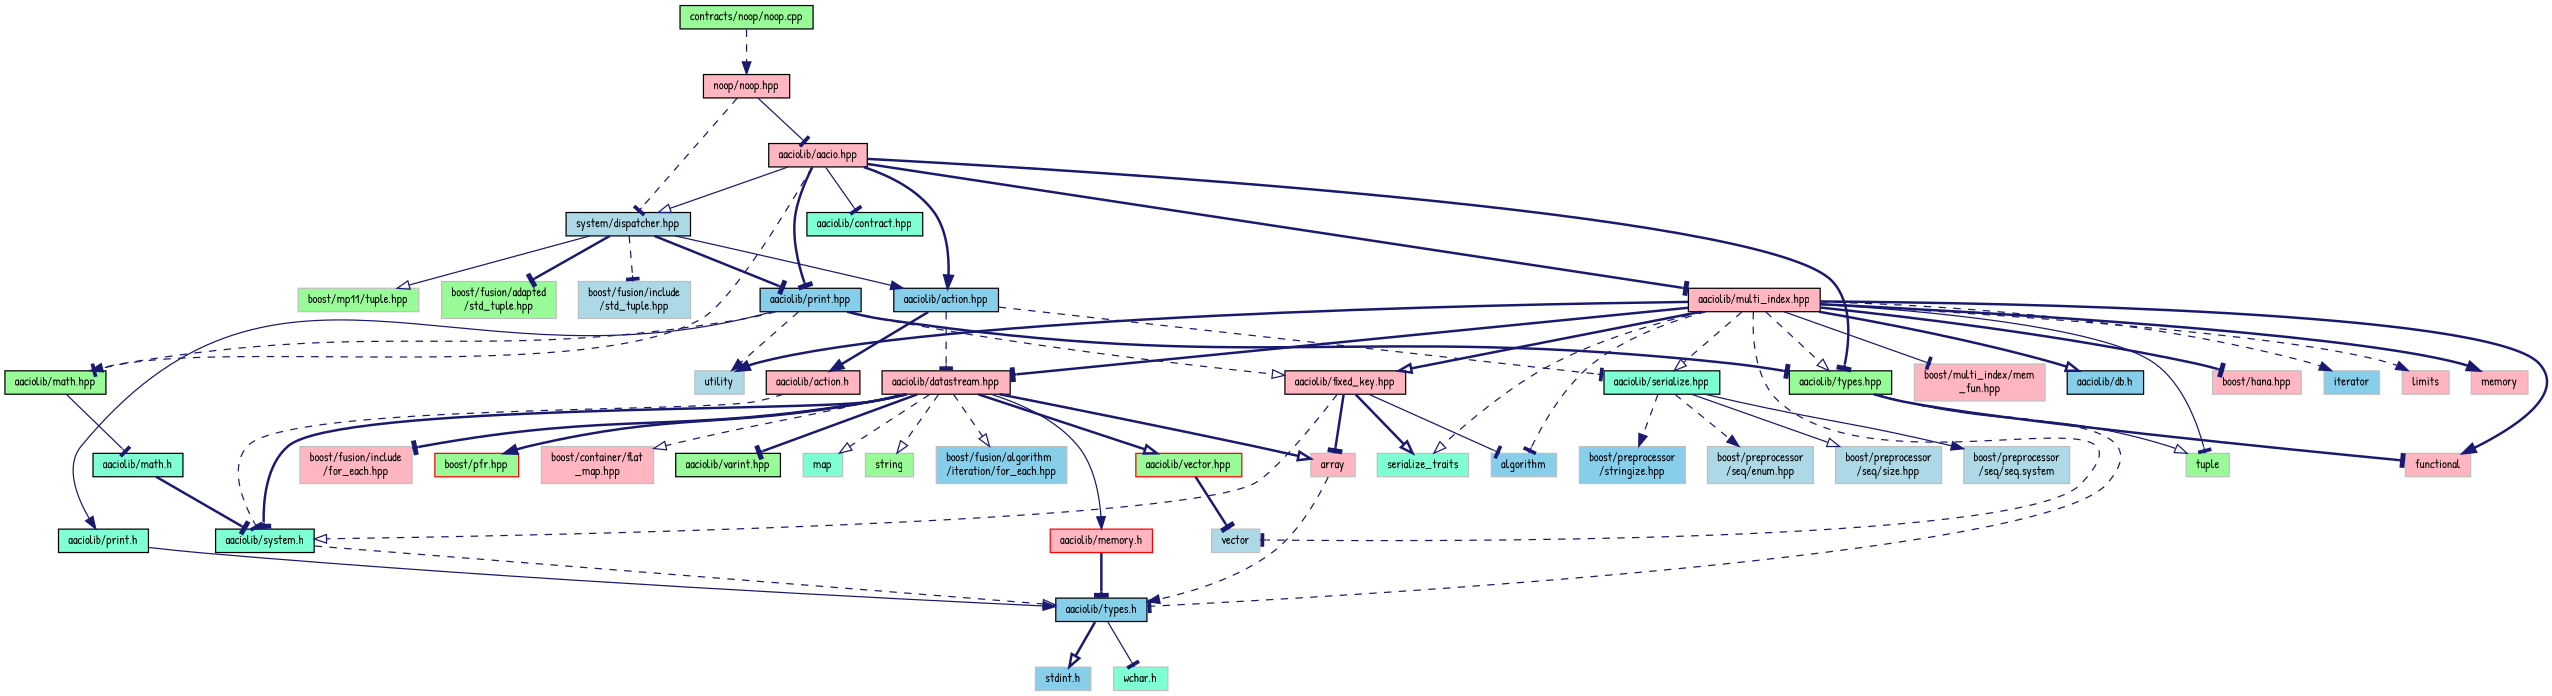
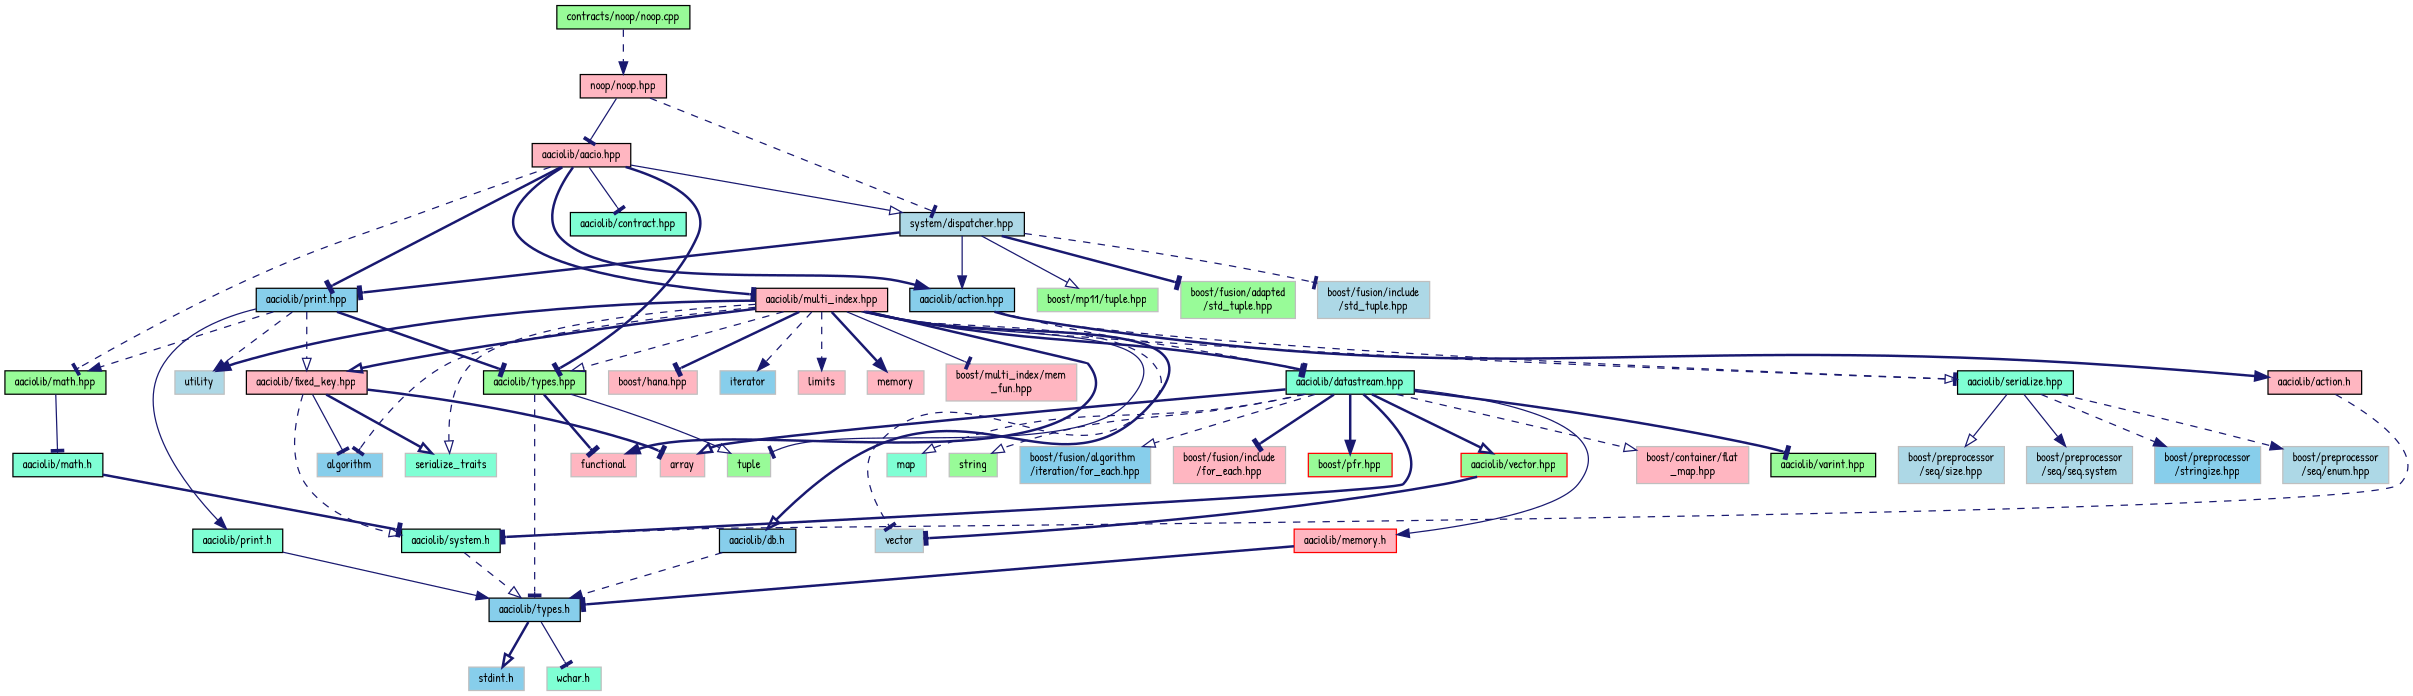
(946, 383) -> (1350, 383)
(1261, 560) -> (652, 574)
